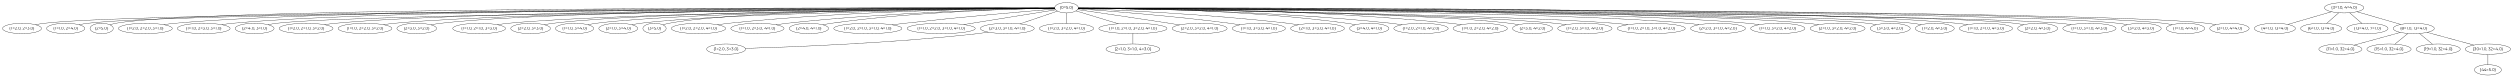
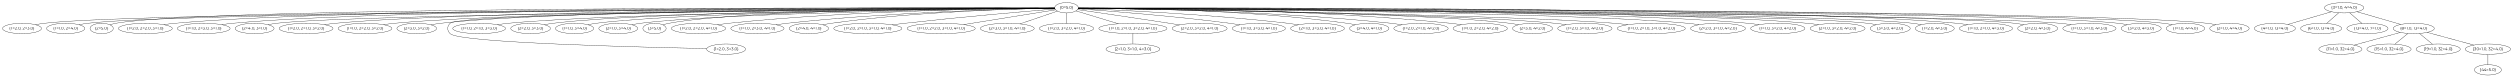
(867, 43) -> (448, 30)
